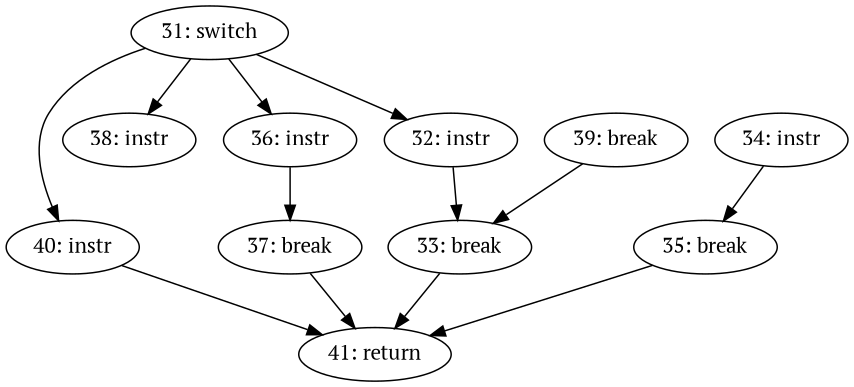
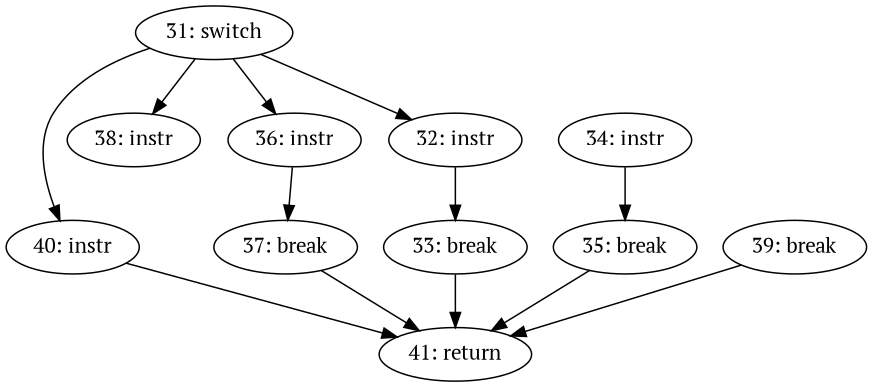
(544, 189) -> (633, 298)
